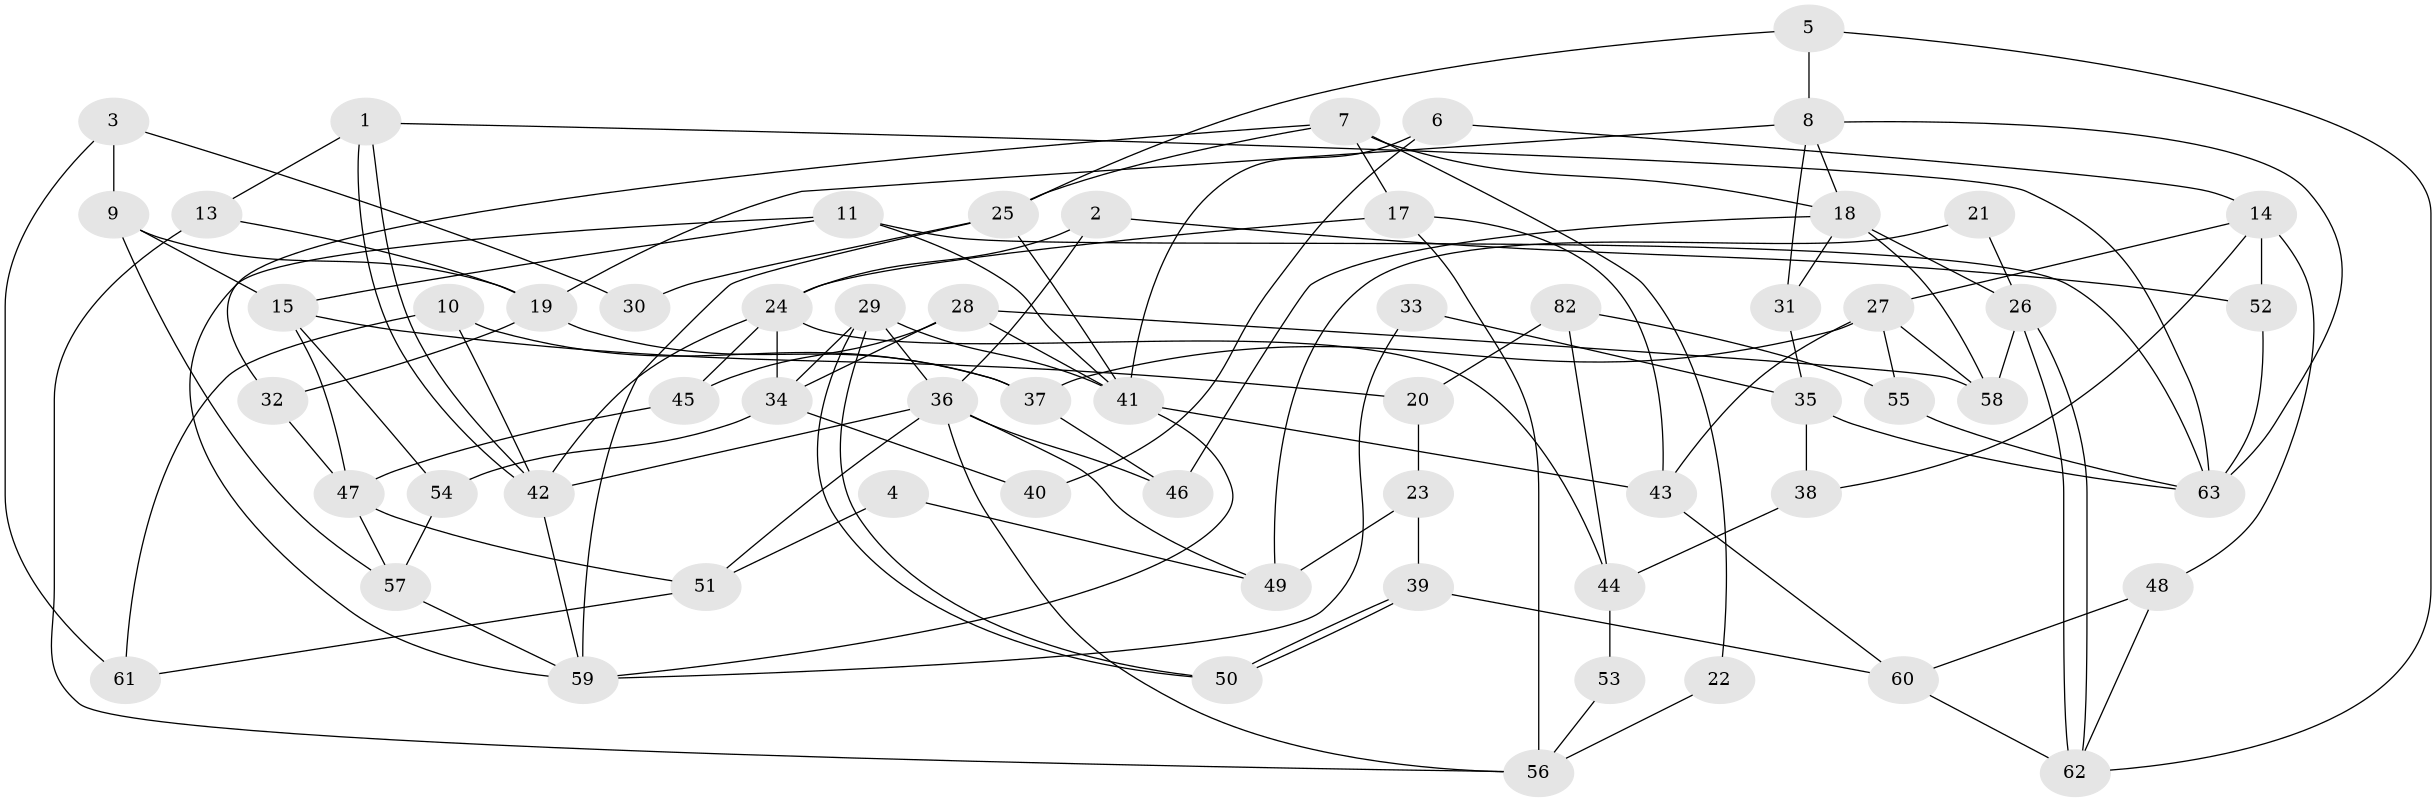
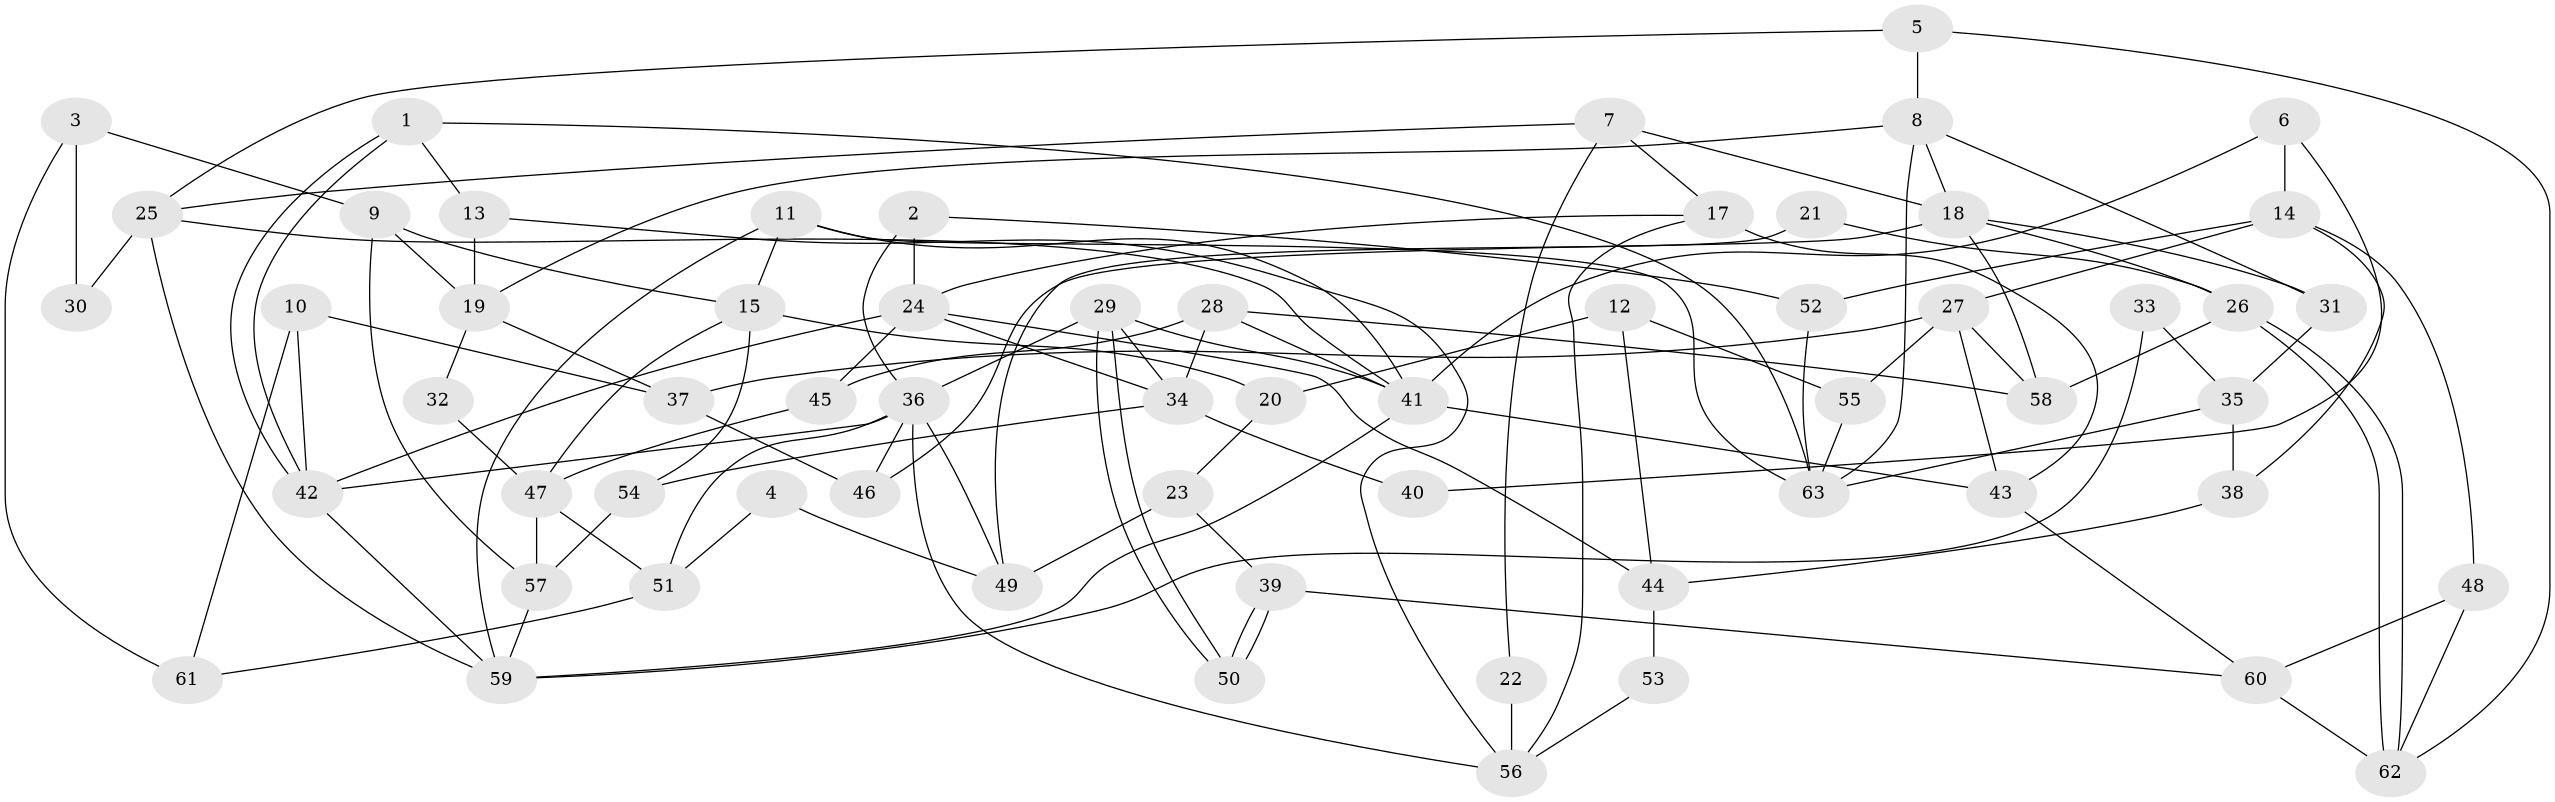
(715, 179) -> none
(1566, 308) -> (1620, 308)
